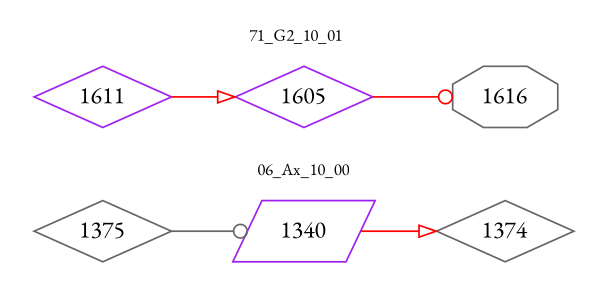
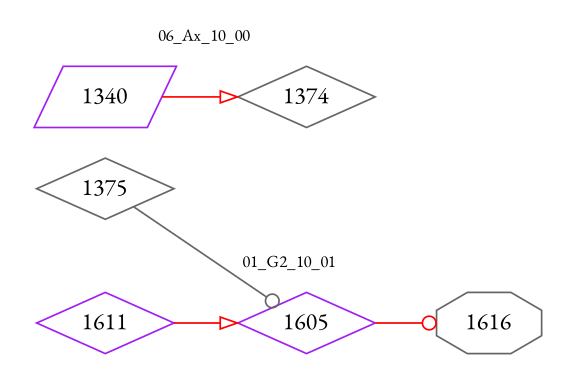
(296, 37) -> (289, 263)
(203, 231) -> (210, 259)
